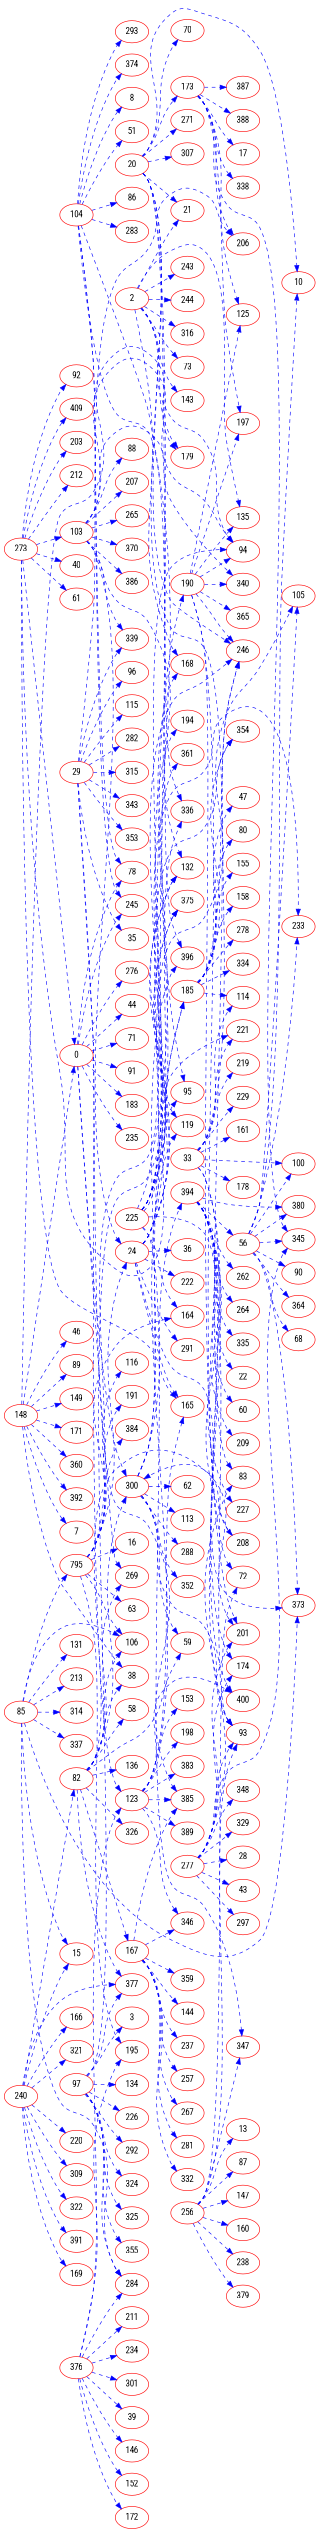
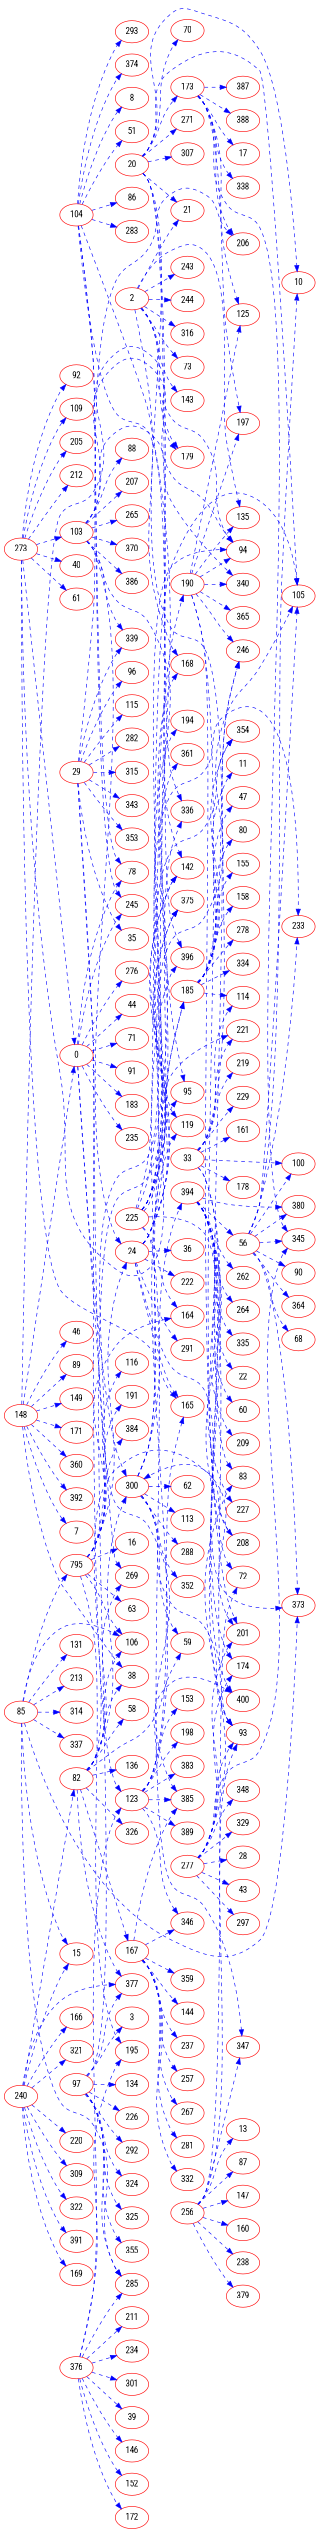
(76, 409) -> (76, 409)
(76, 442) -> (76, 442)
(155, 533) -> (275, 228)
none -> (243, 764)
(151, 864) -> (158, 715)
(187, 868) -> (187, 868)
(132, 2284) -> (132, 2284)
